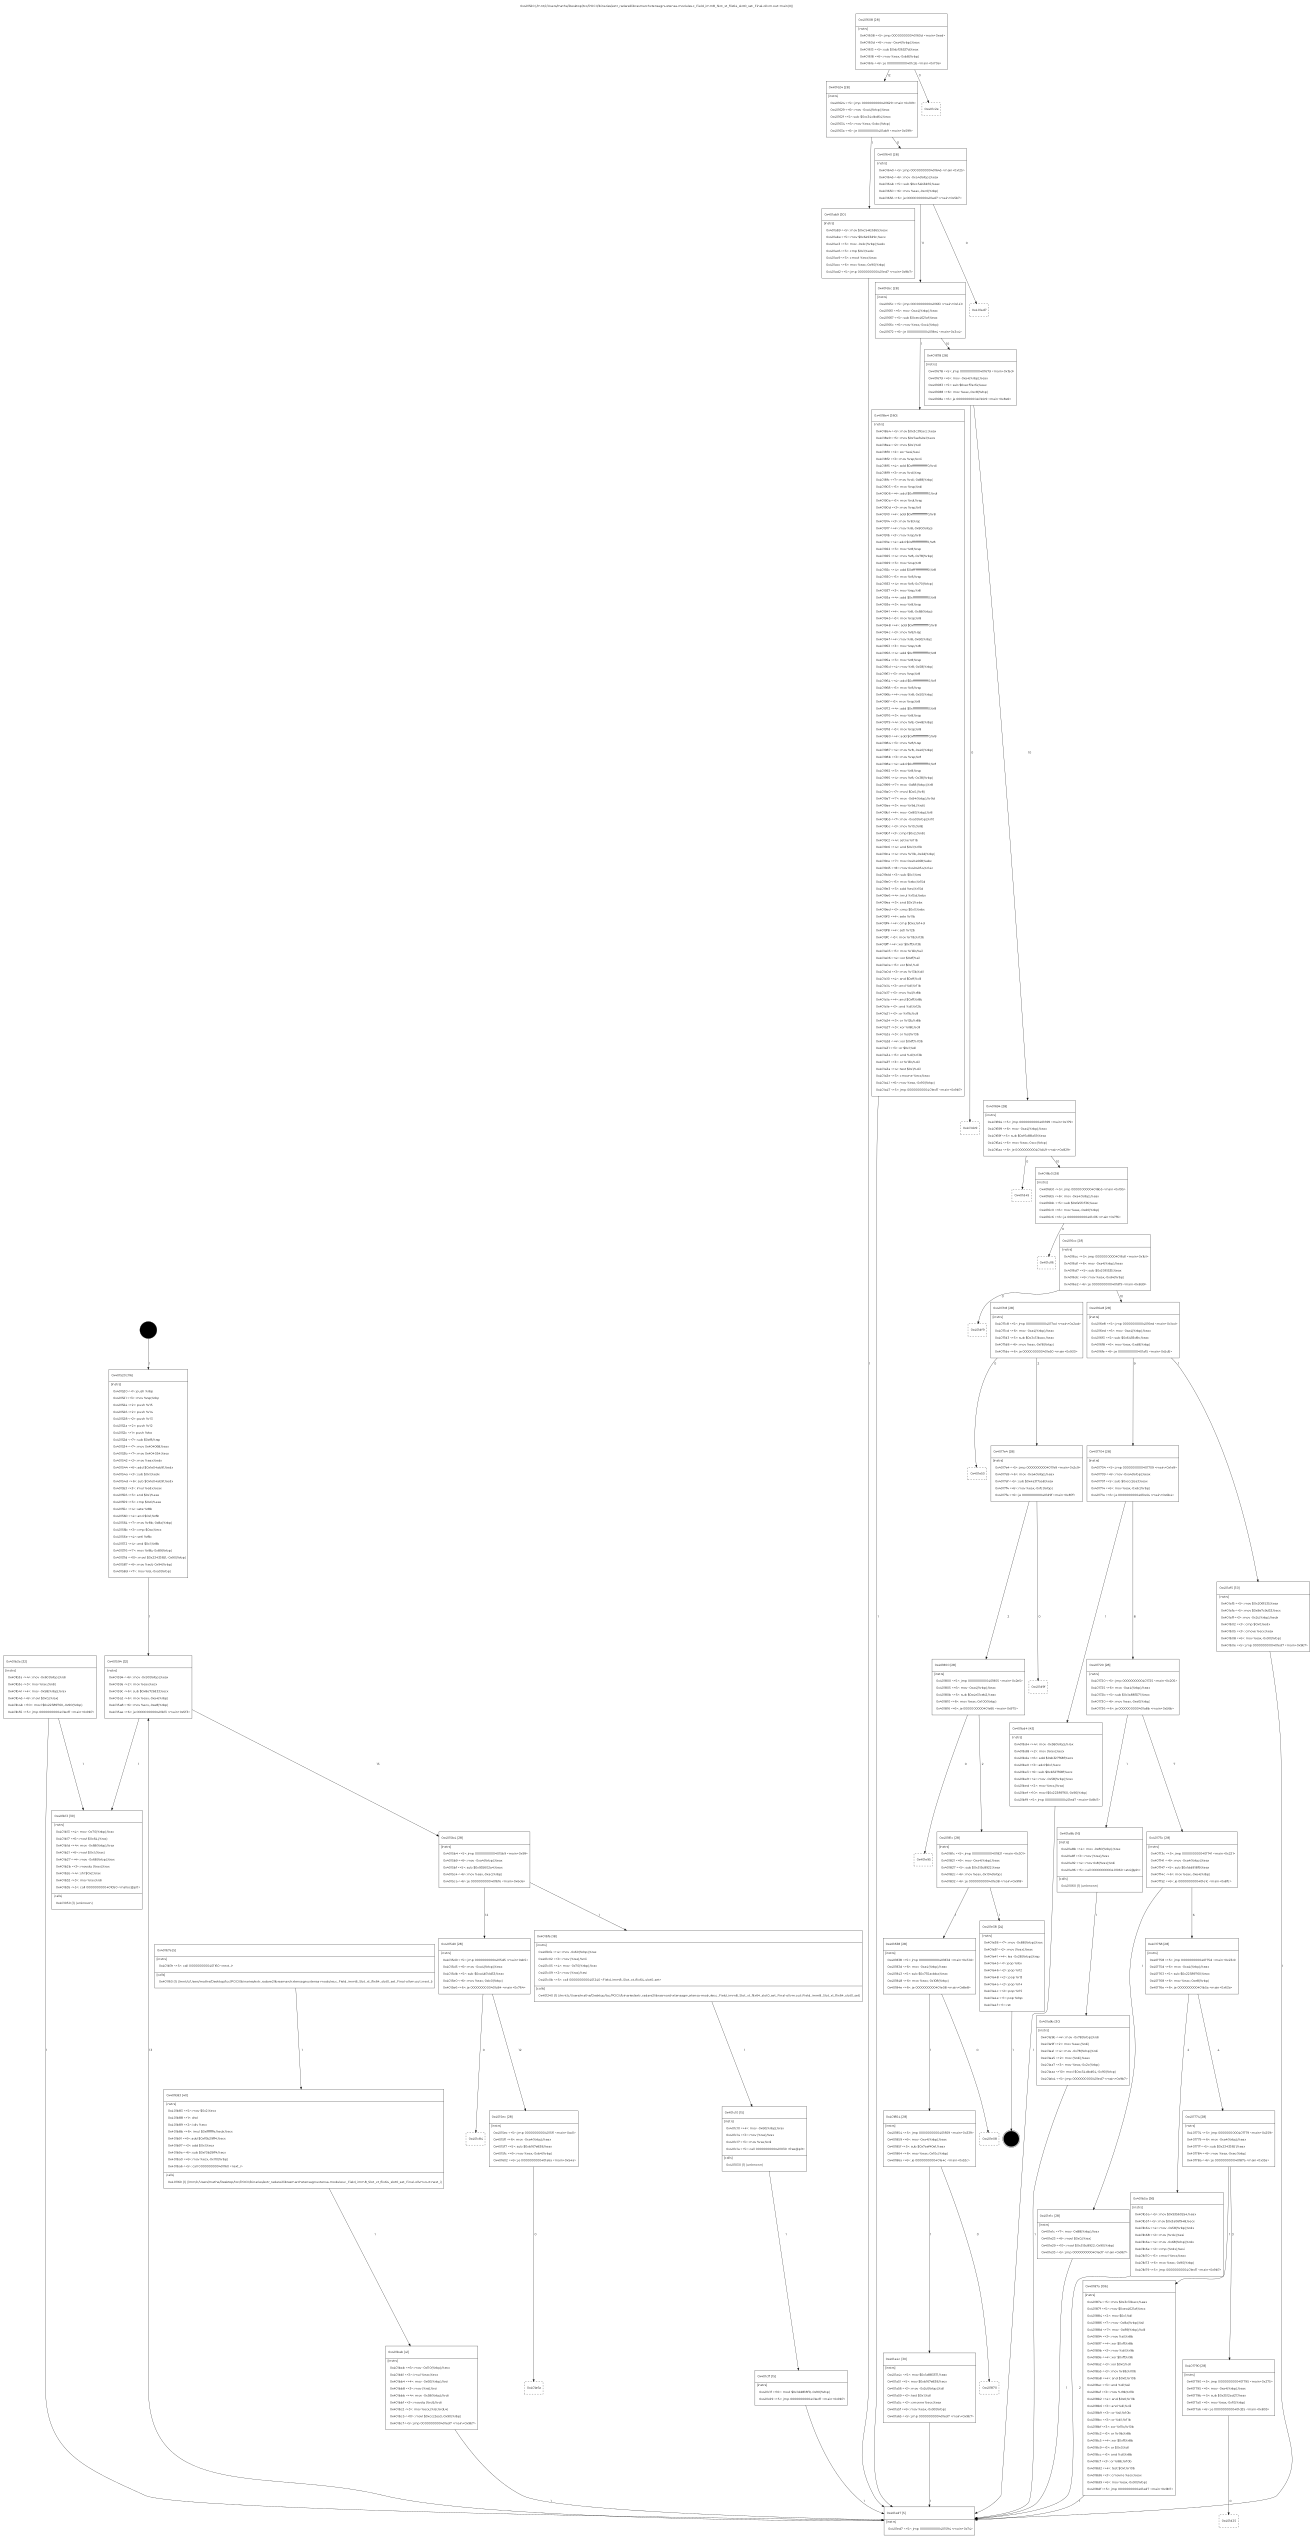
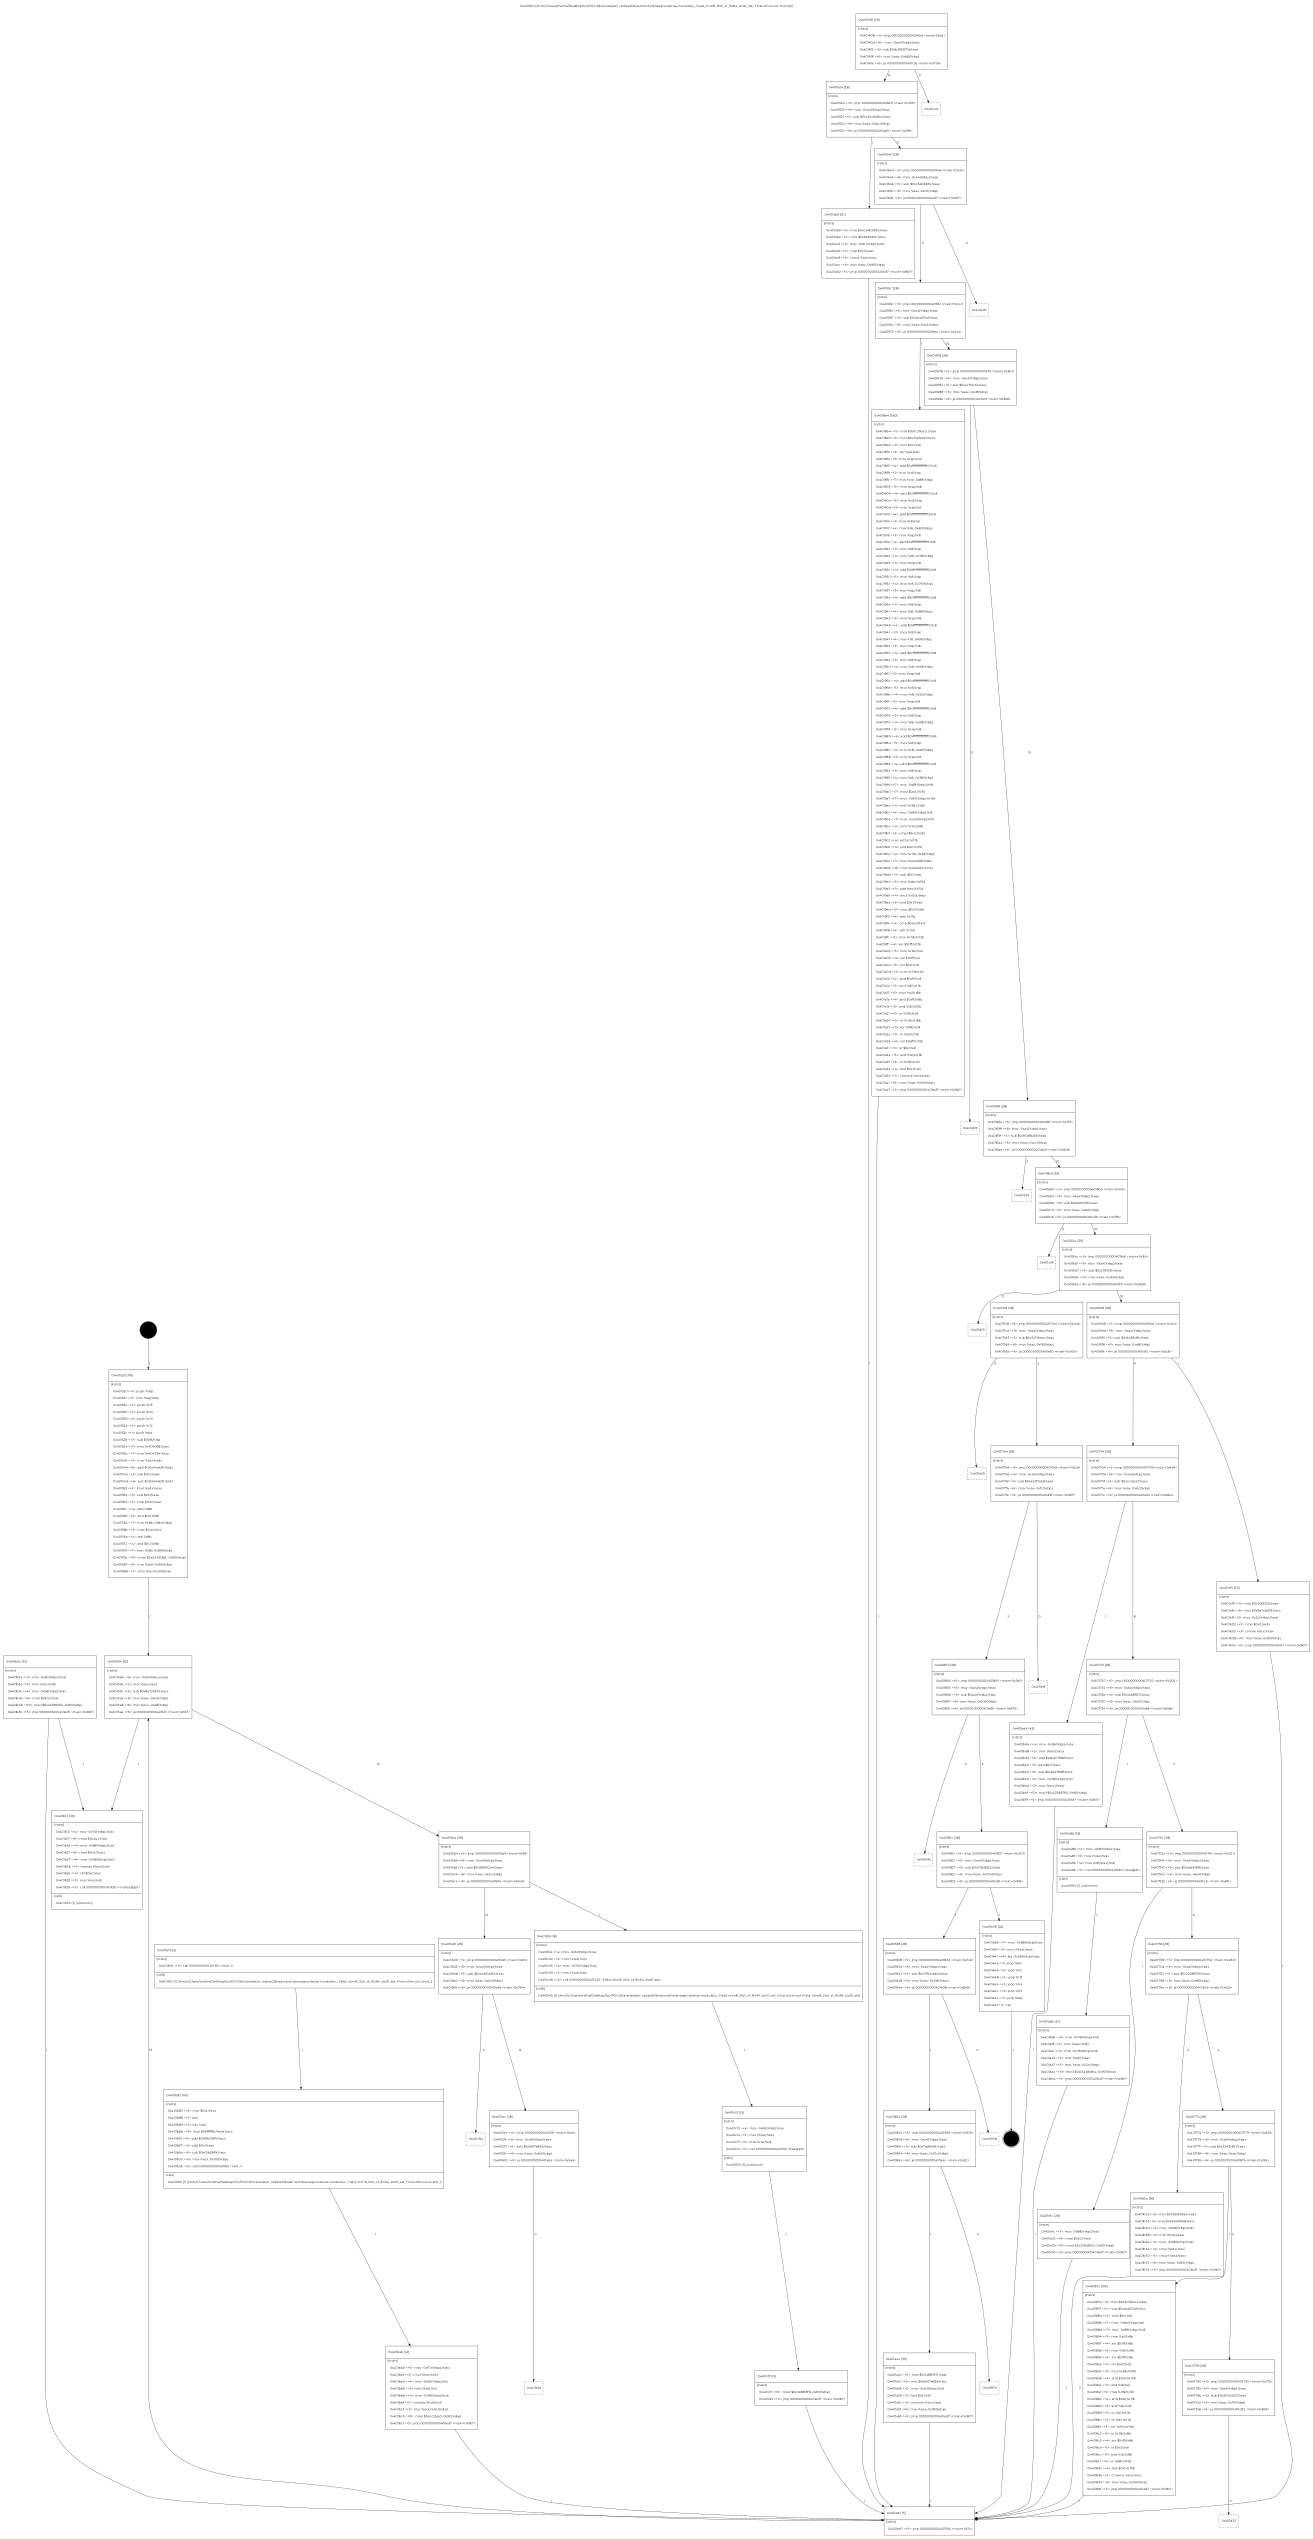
none -> (1093, 1228)
